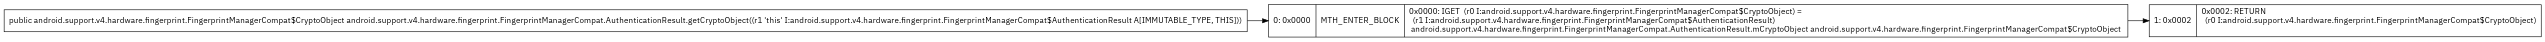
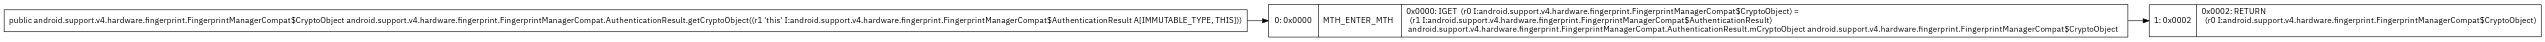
(1360, 20) -> (1358, 20)
